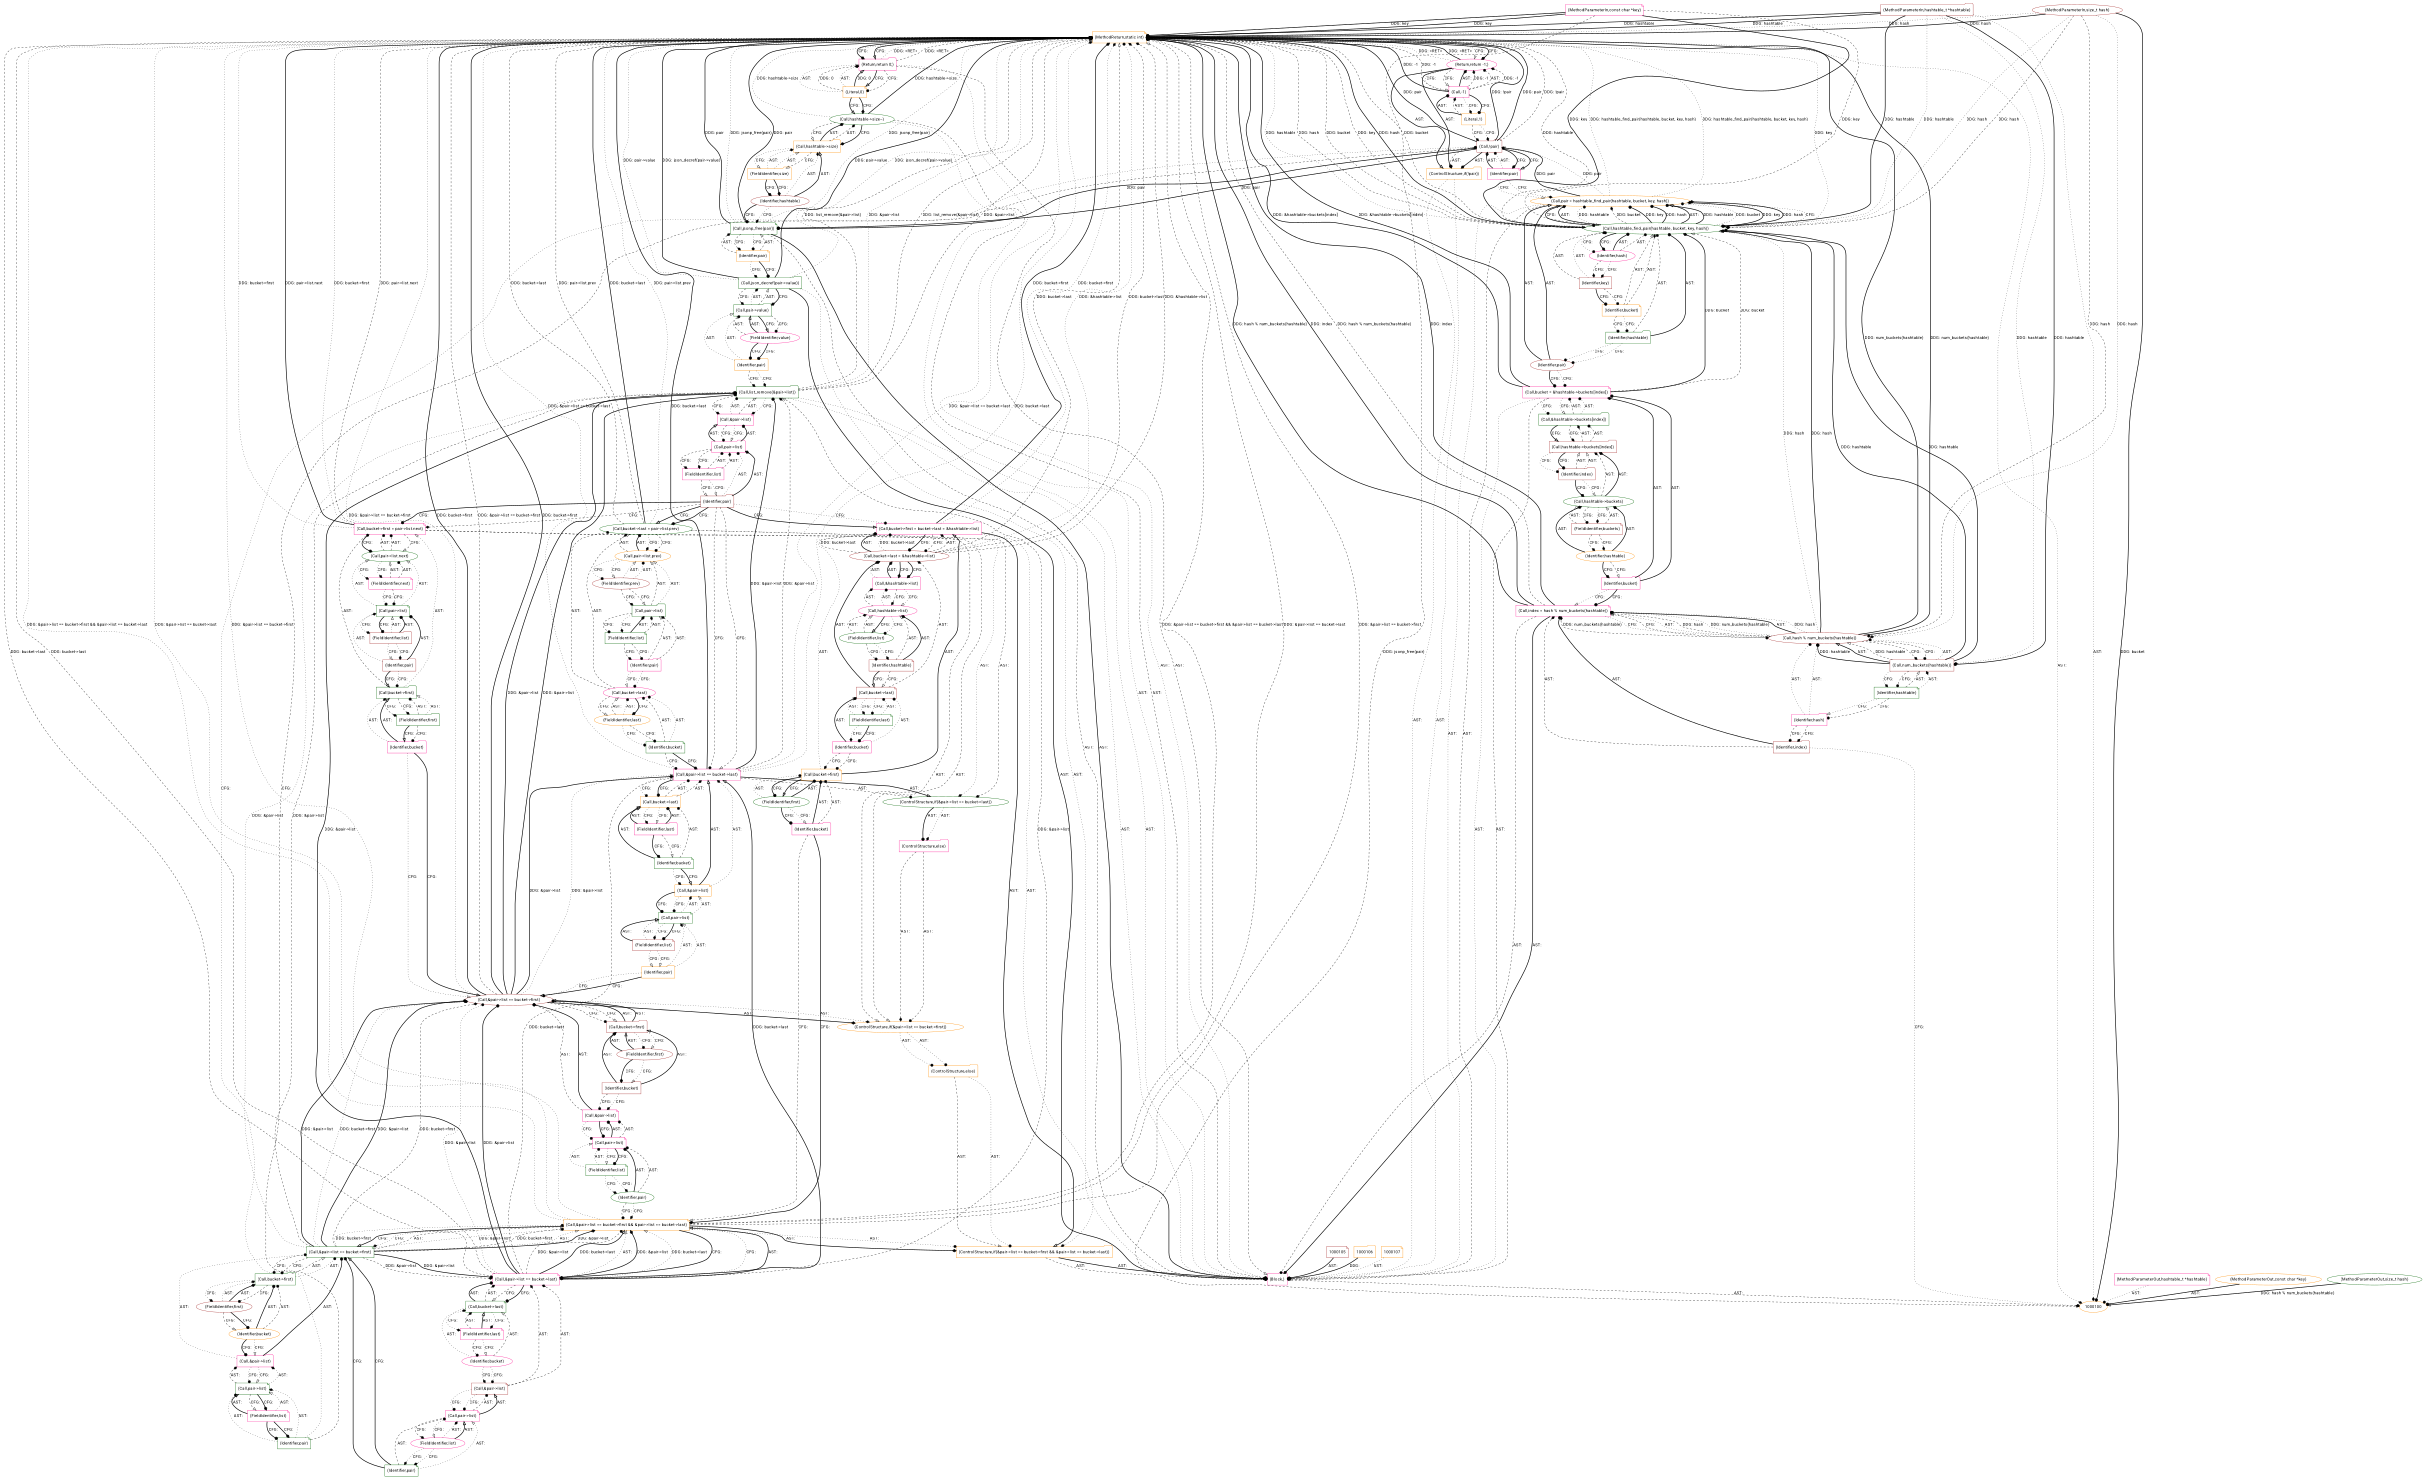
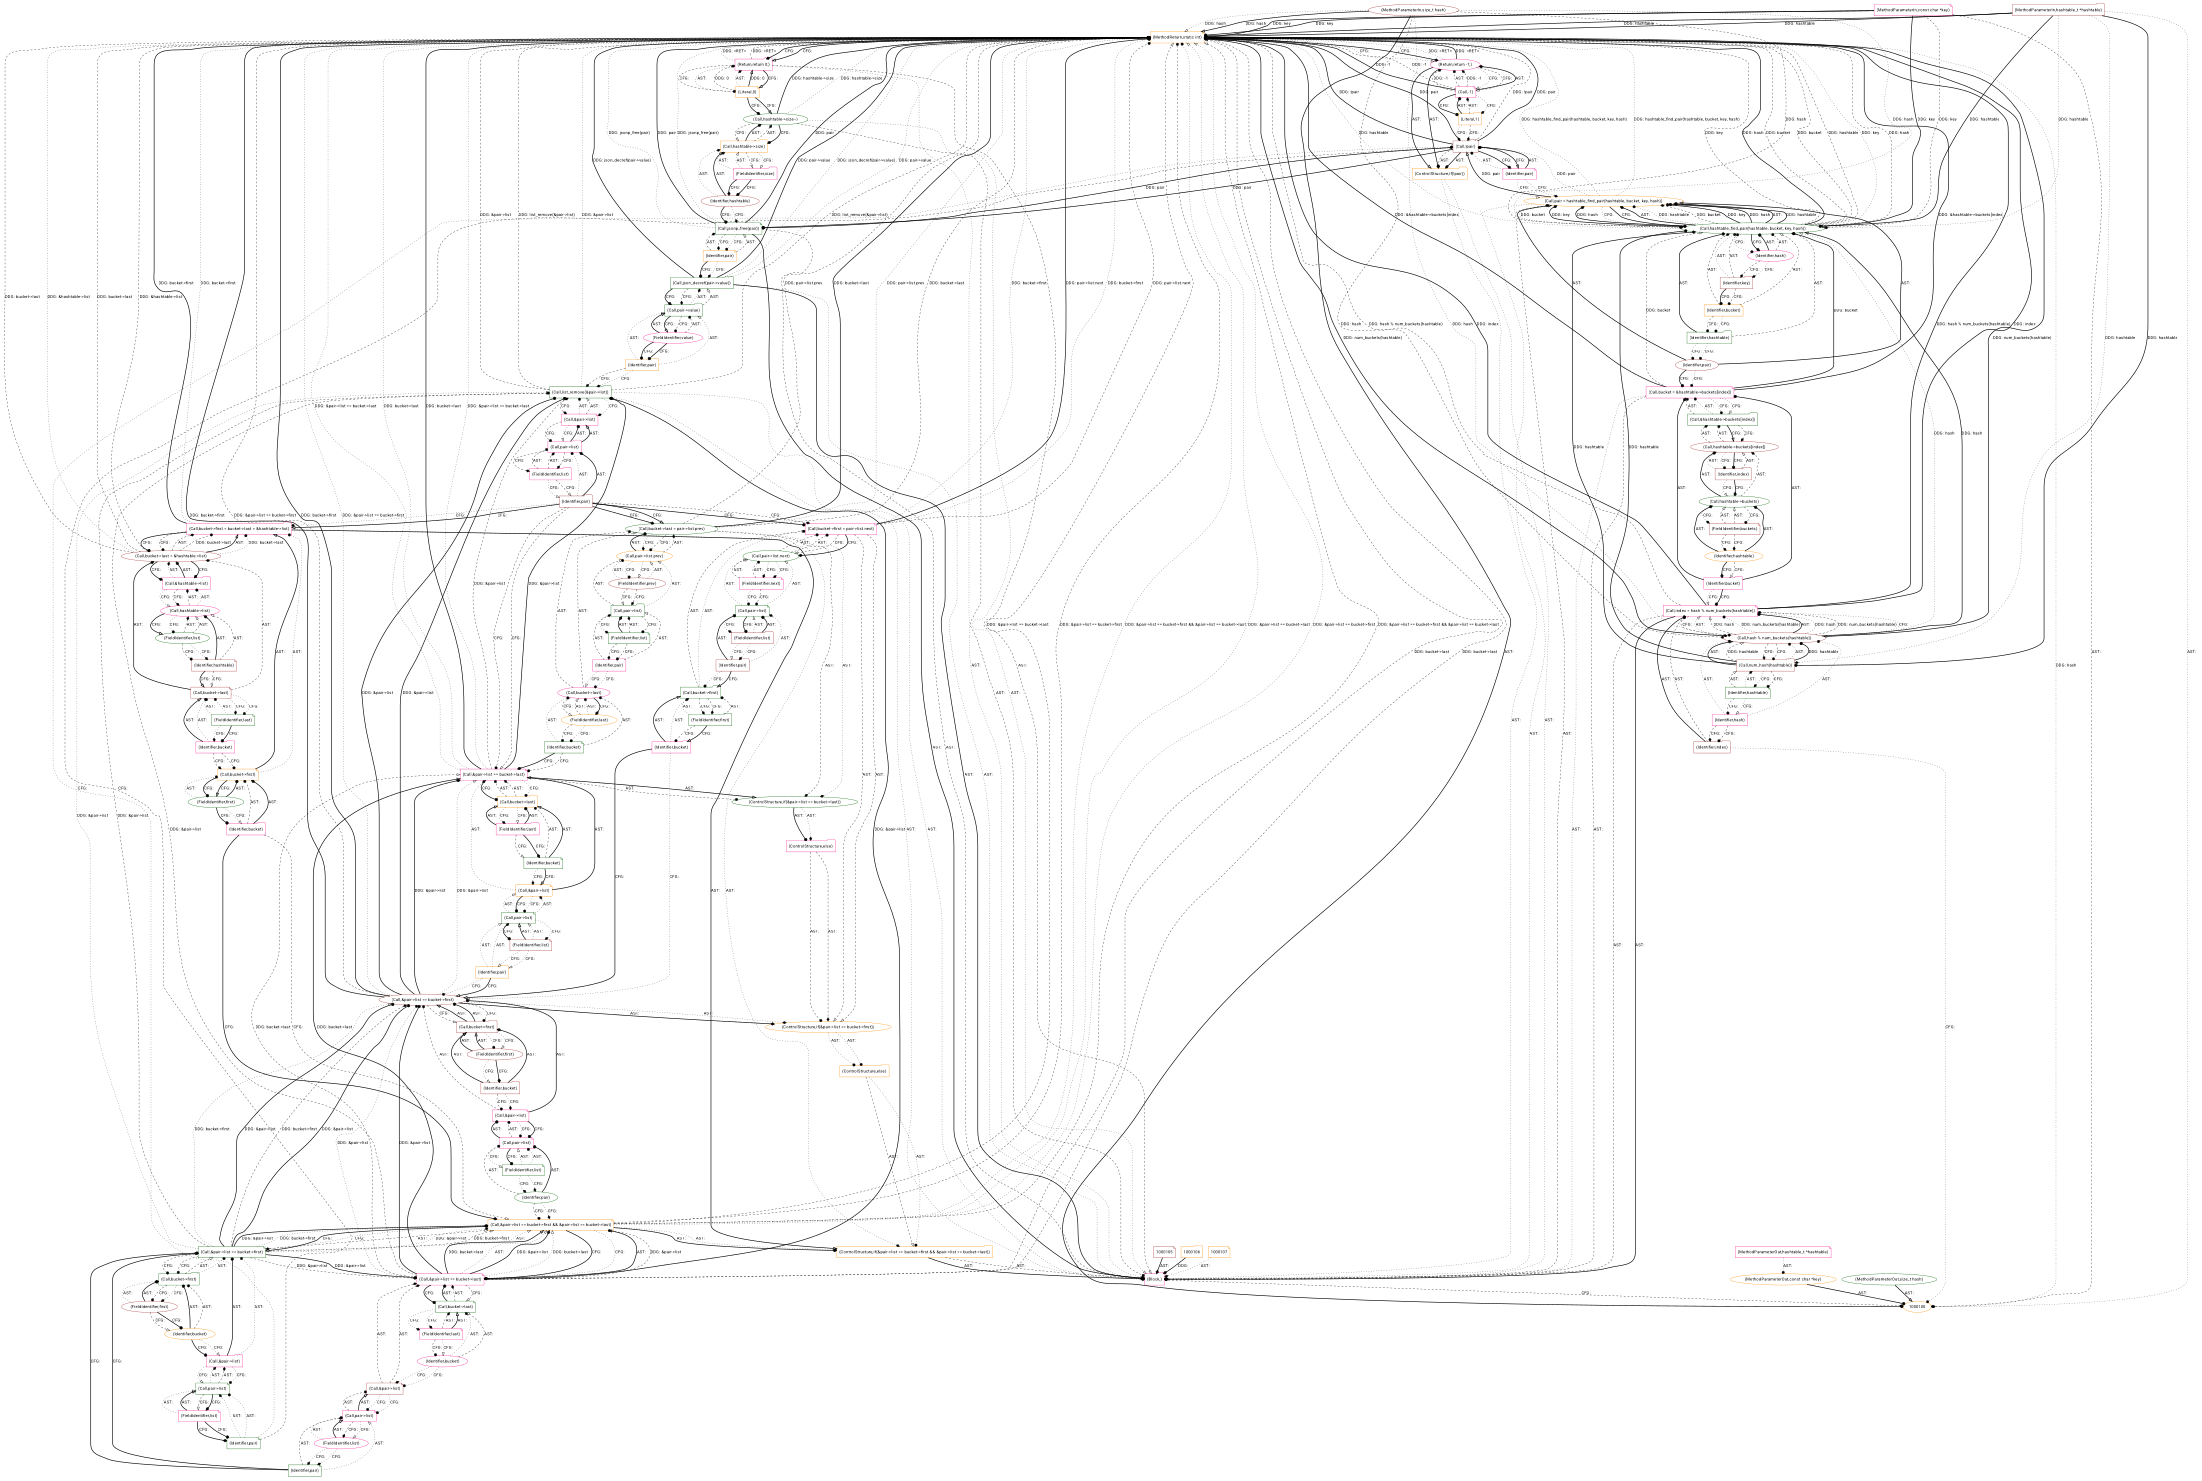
(770, 174) -> (755, 174)
(1583, 447) -> (1735, 447)
(2093, 634) -> (2187, 742)
(1404, 652) -> (2097, 652)
(2133, 652) -> (1510, 652)
(1922, 665) -> (1766, 665)
(2063, 665) -> (2066, 665)
(1739, 1293) -> (1587, 1293)
(2127, 1293) -> (1783, 1264)
(2298, 1293) -> (1910, 1293)
